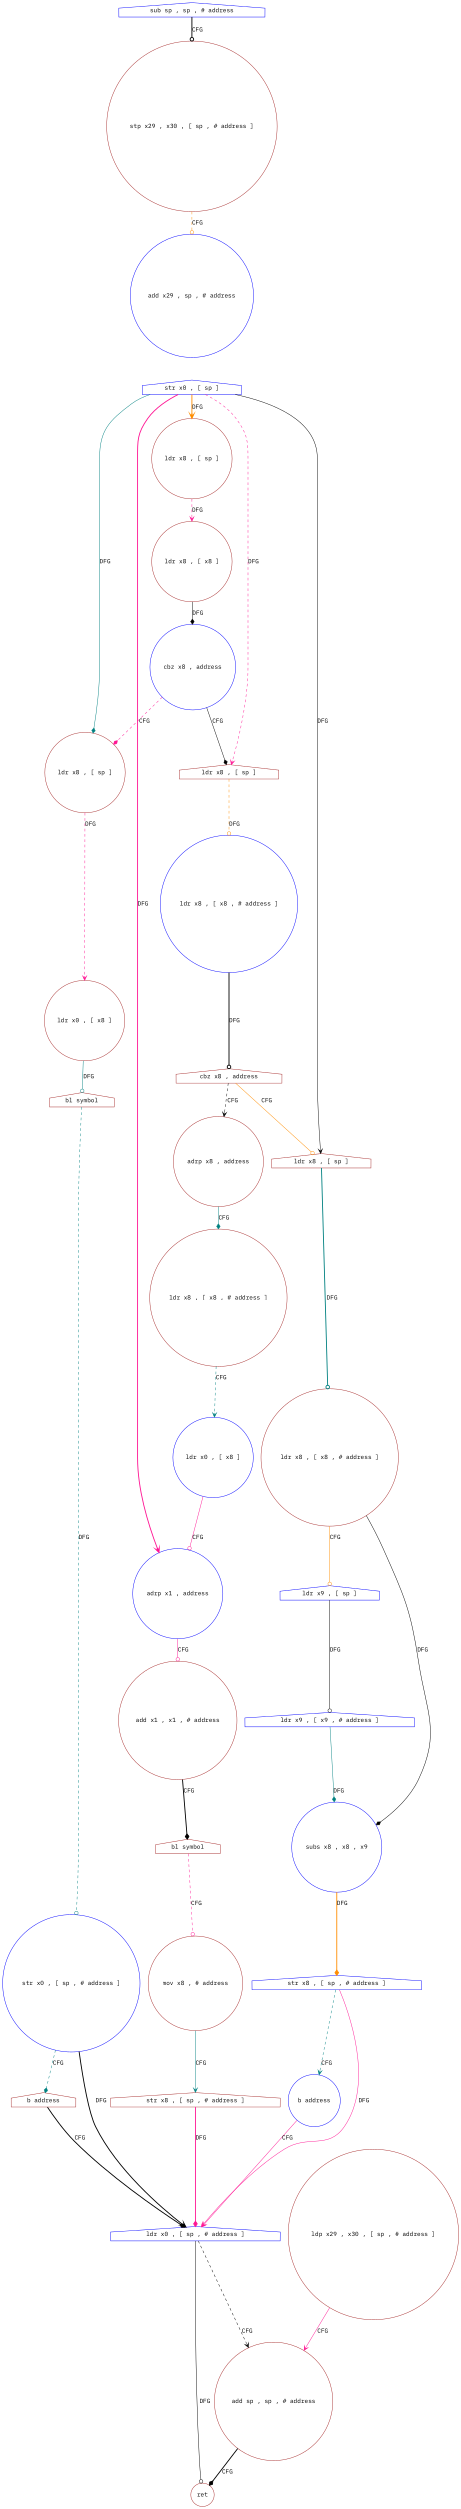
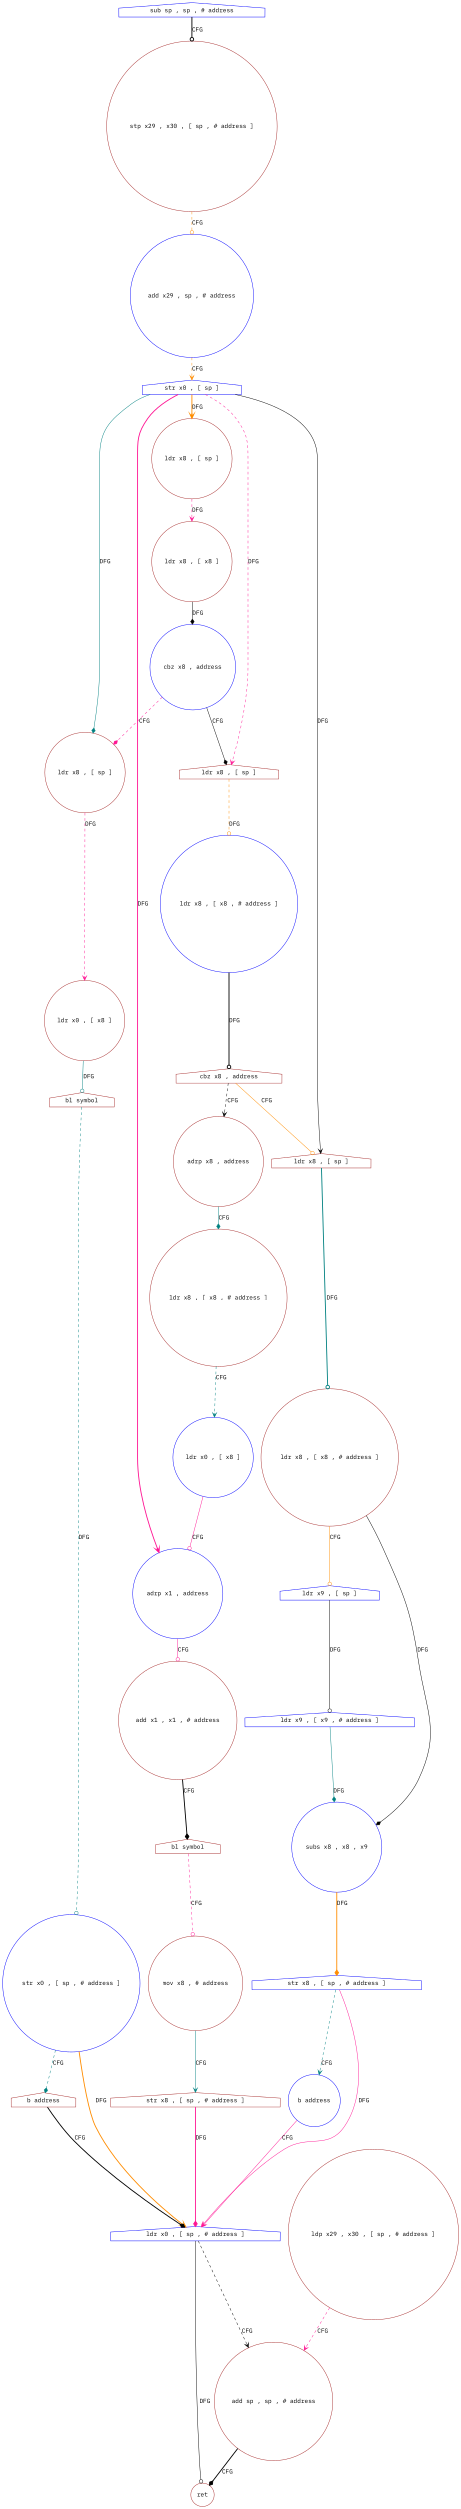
none -> (192, 367)
(110, 2150) -> (110, 2150)
(318, 2327) -> (318, 2327)
